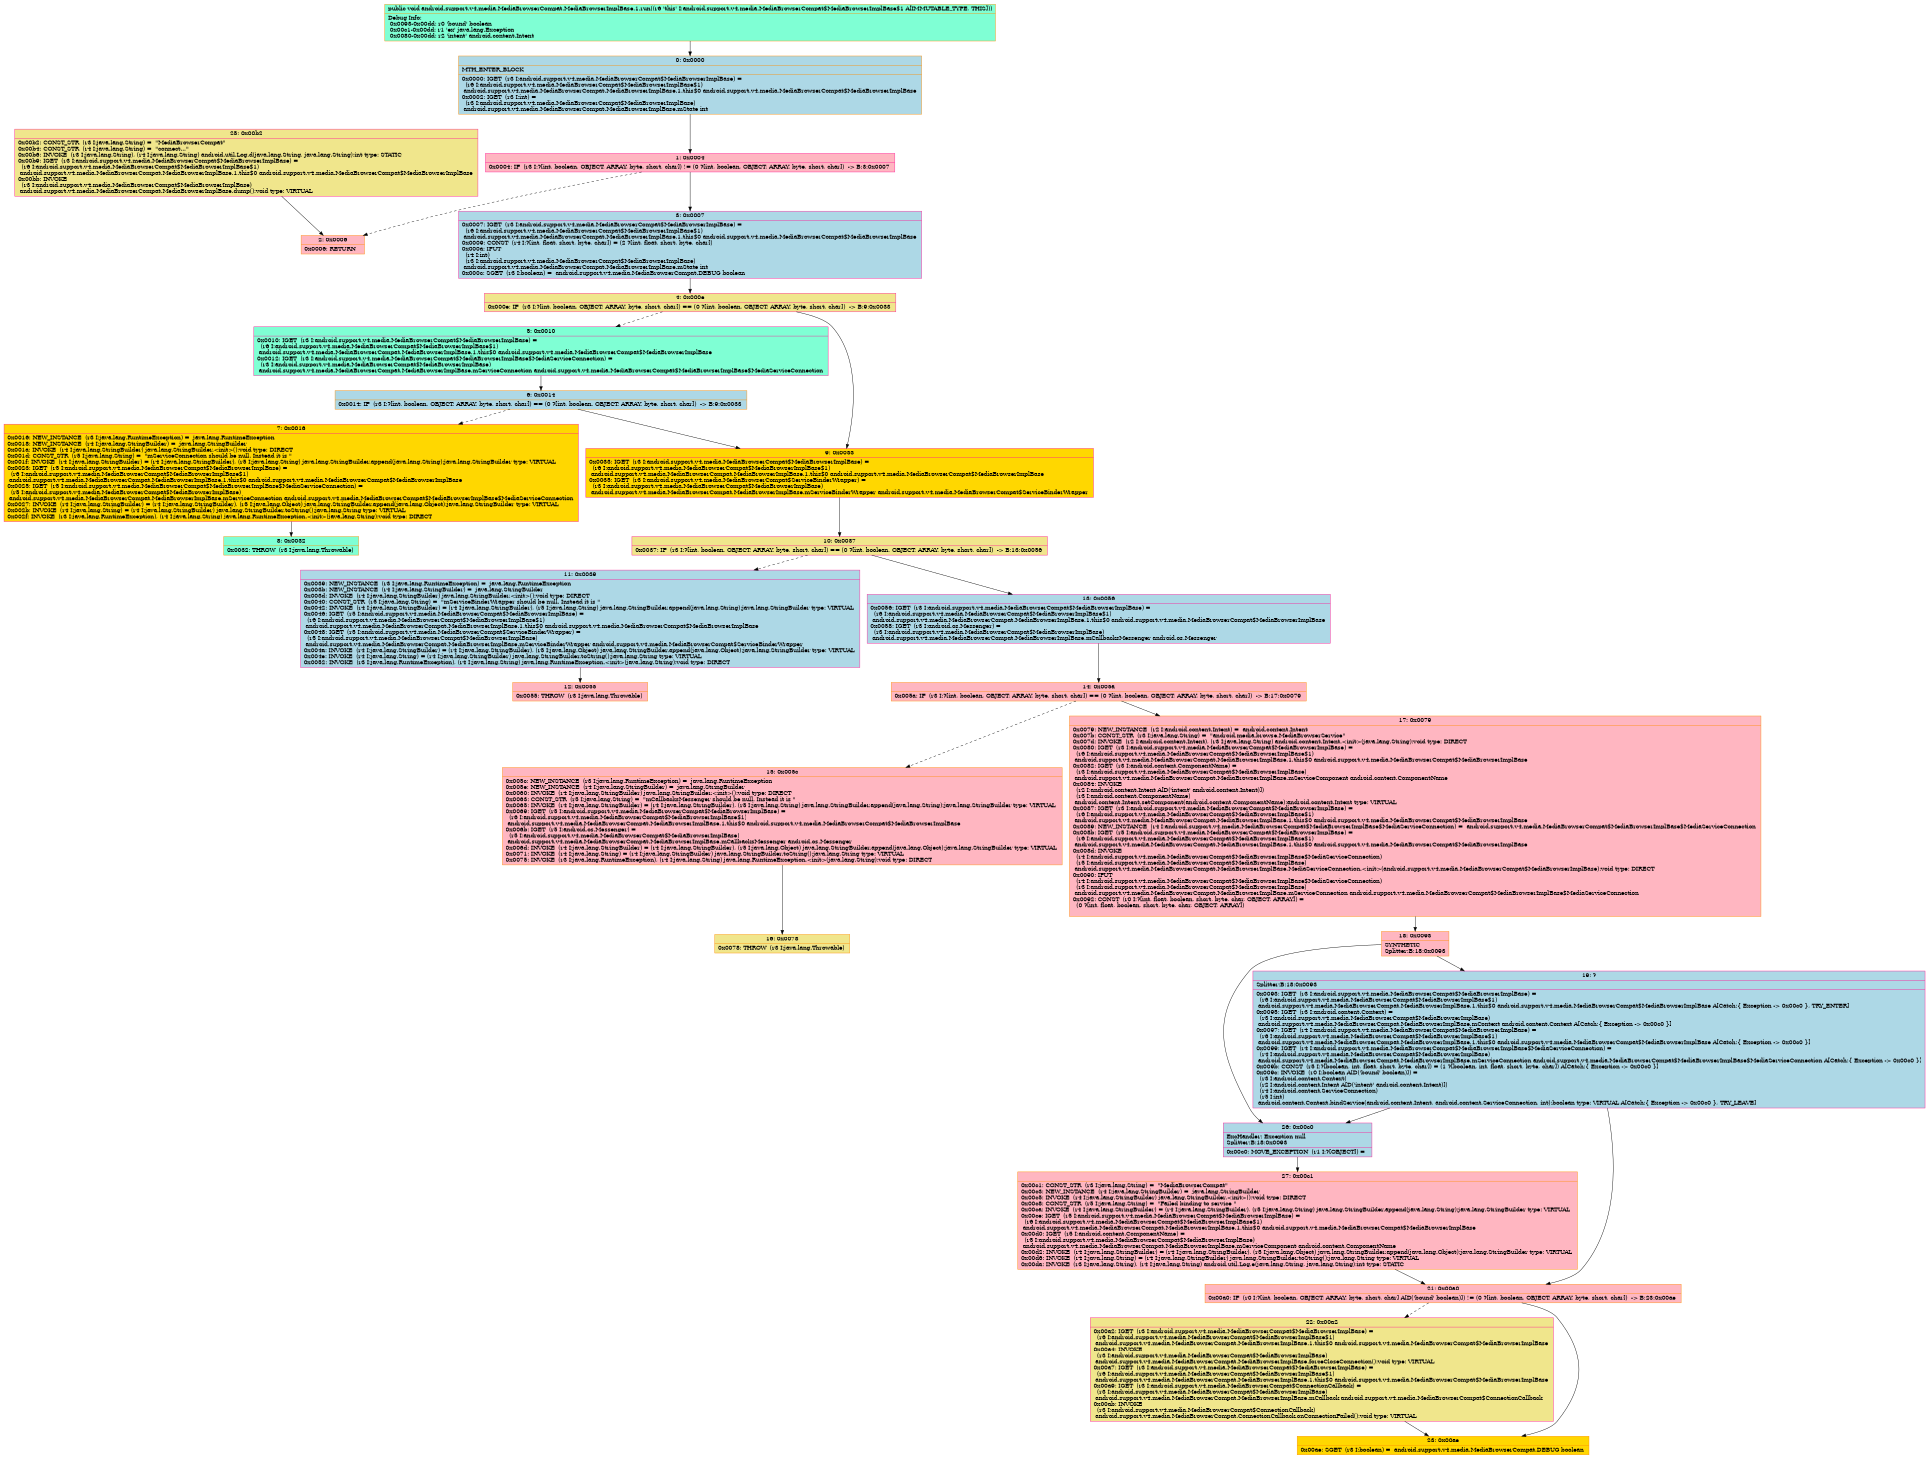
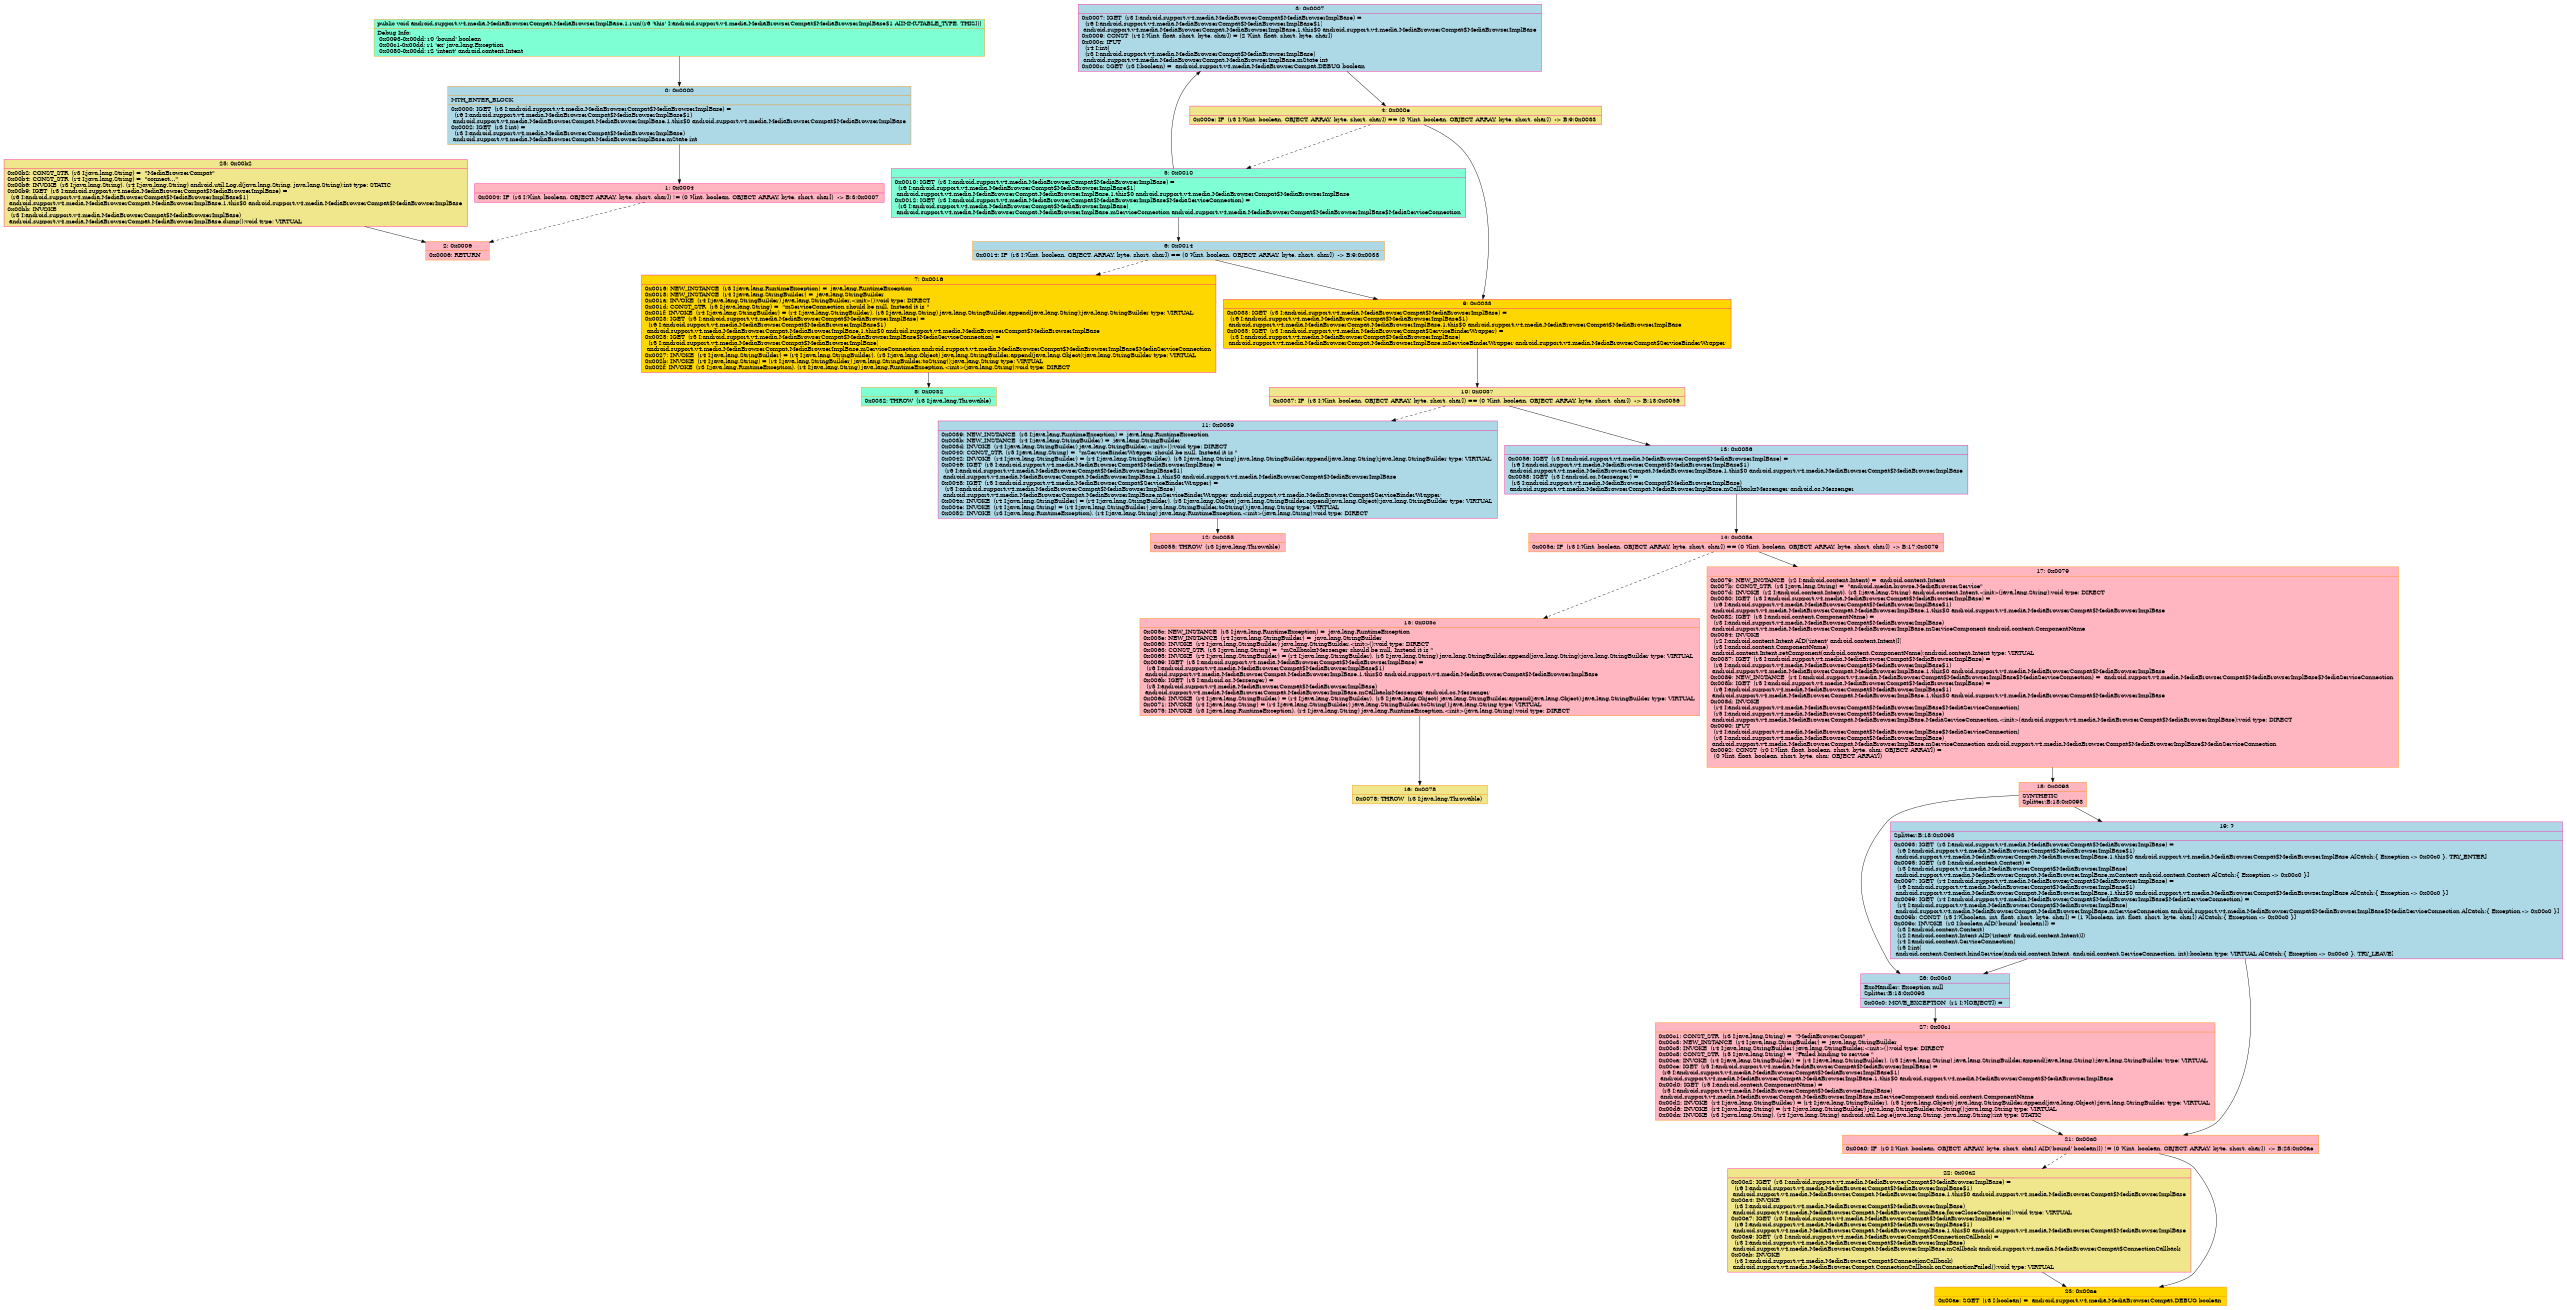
(690, 189) -> (1173, 118)
